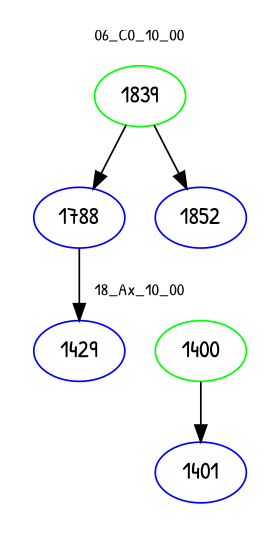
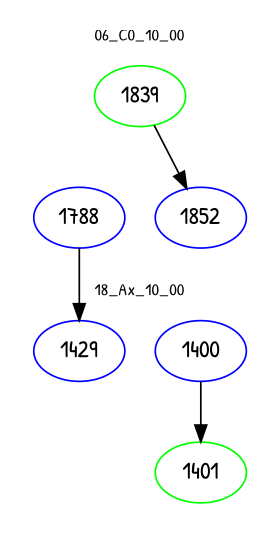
(114, 149) -> none
(201, 351) -> (201, 351)
(201, 472) -> (201, 472)
